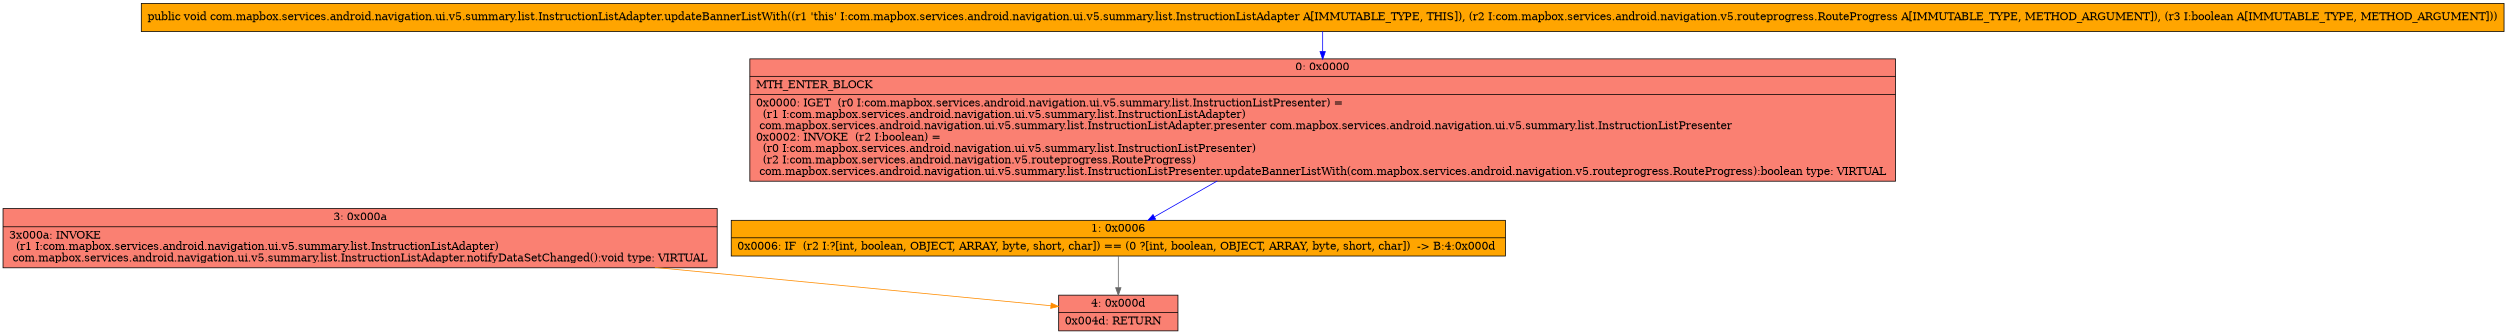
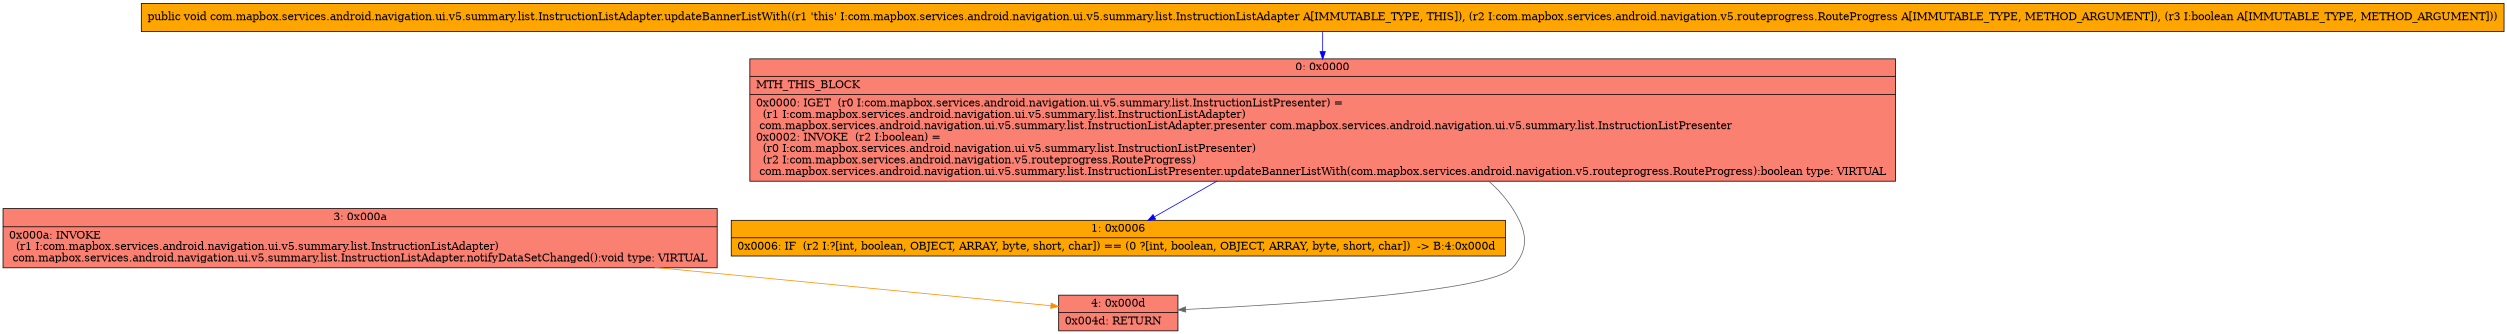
(814, 85) -> (808, 85)
(58, 236) -> (58, 236)
(1118, 272) -> (1402, 293)
